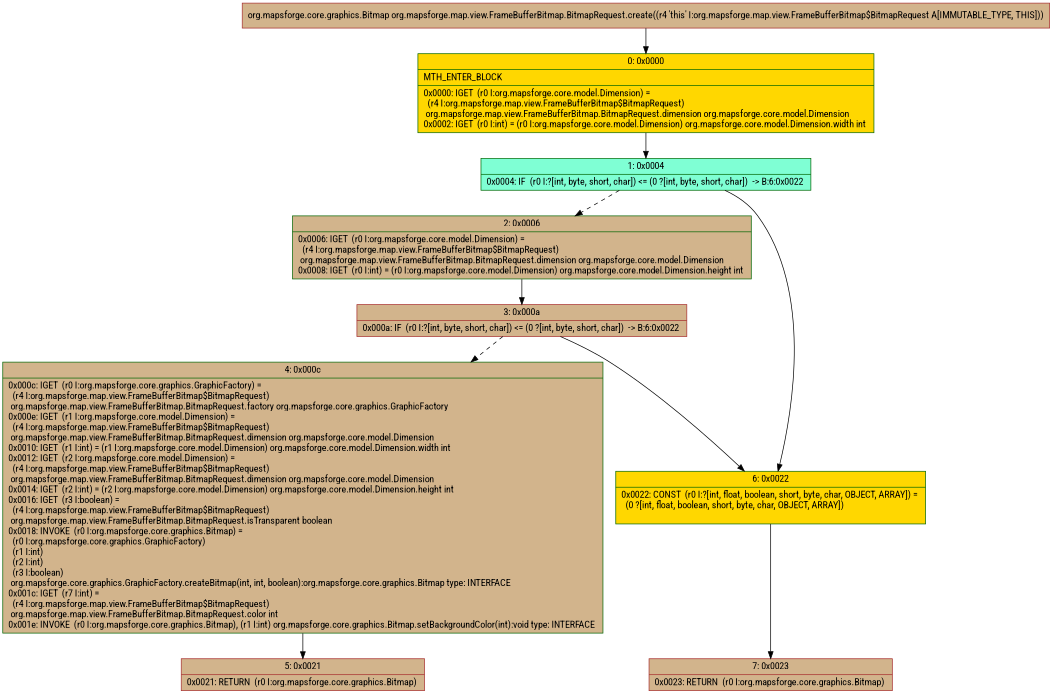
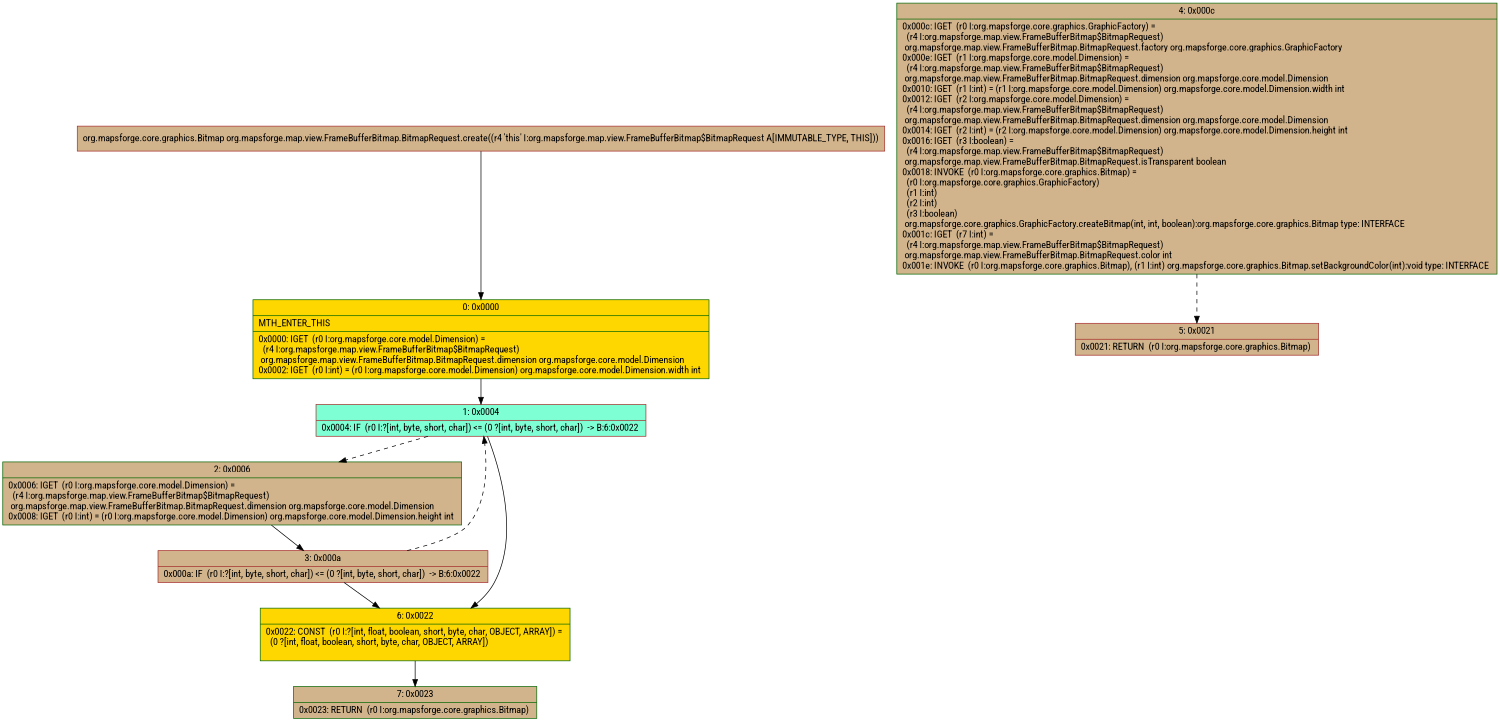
(463, 77) -> (295, 323)
(646, 174) -> (481, 420)
(490, 347) -> (473, 517)
(303, 642) -> (1197, 295)
(771, 675) -> (415, 702)
